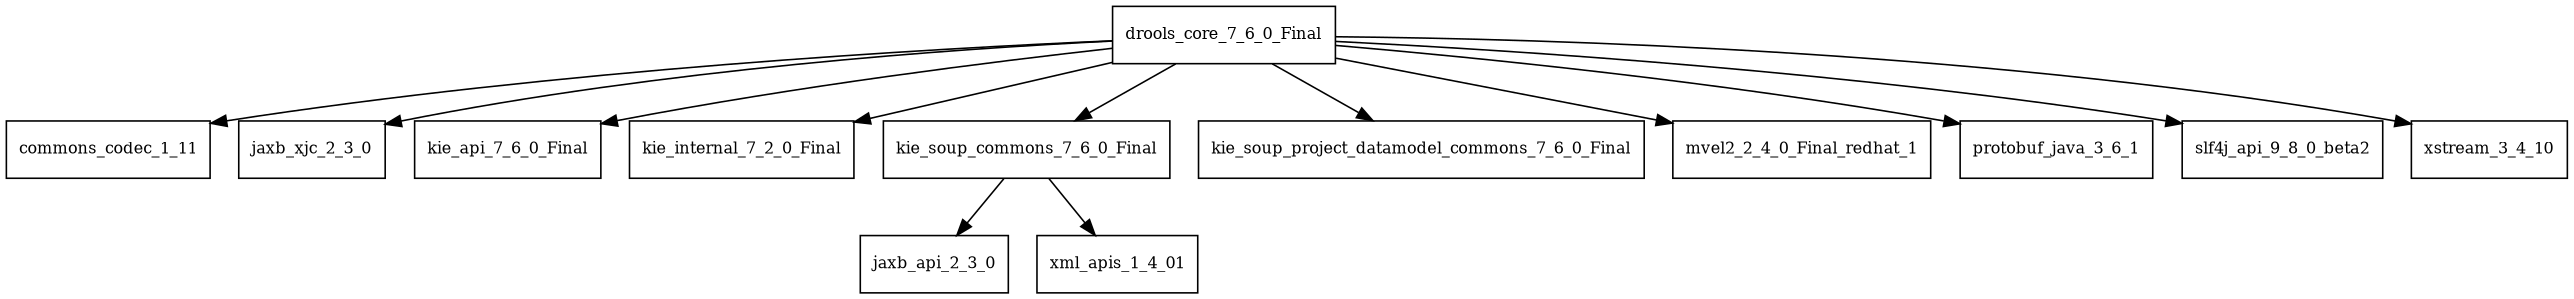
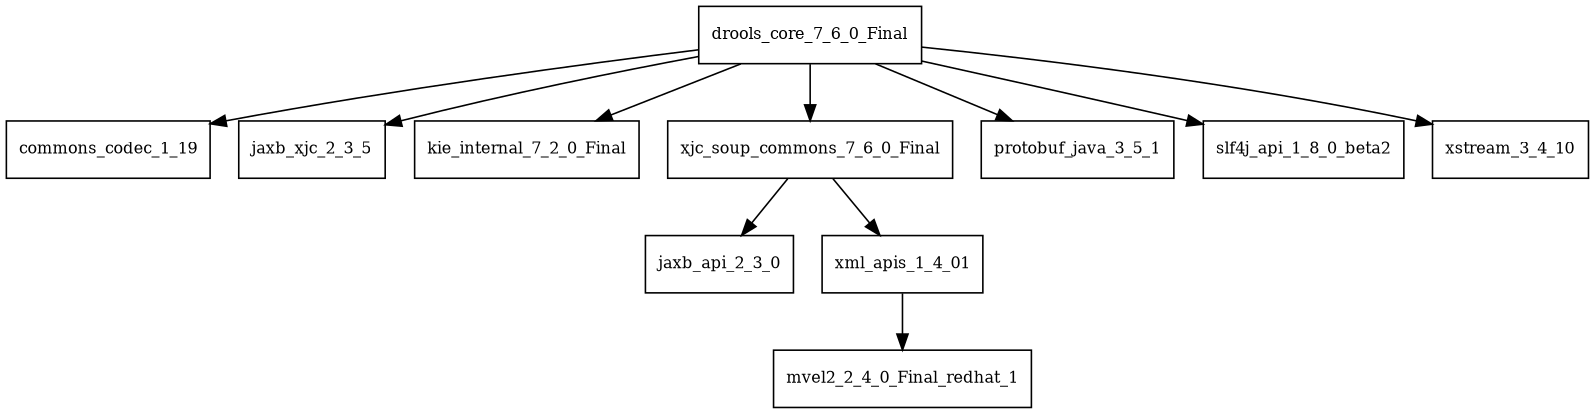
(1496, 89) -> (902, 314)
(108, 150) -> (108, 150)
(312, 150) -> (312, 150)
(508, 150) -> none
(1027, 150) -> (810, 150)
(1421, 150) -> none
(2056, 150) -> (1078, 150)
(2282, 150) -> (1304, 150)
